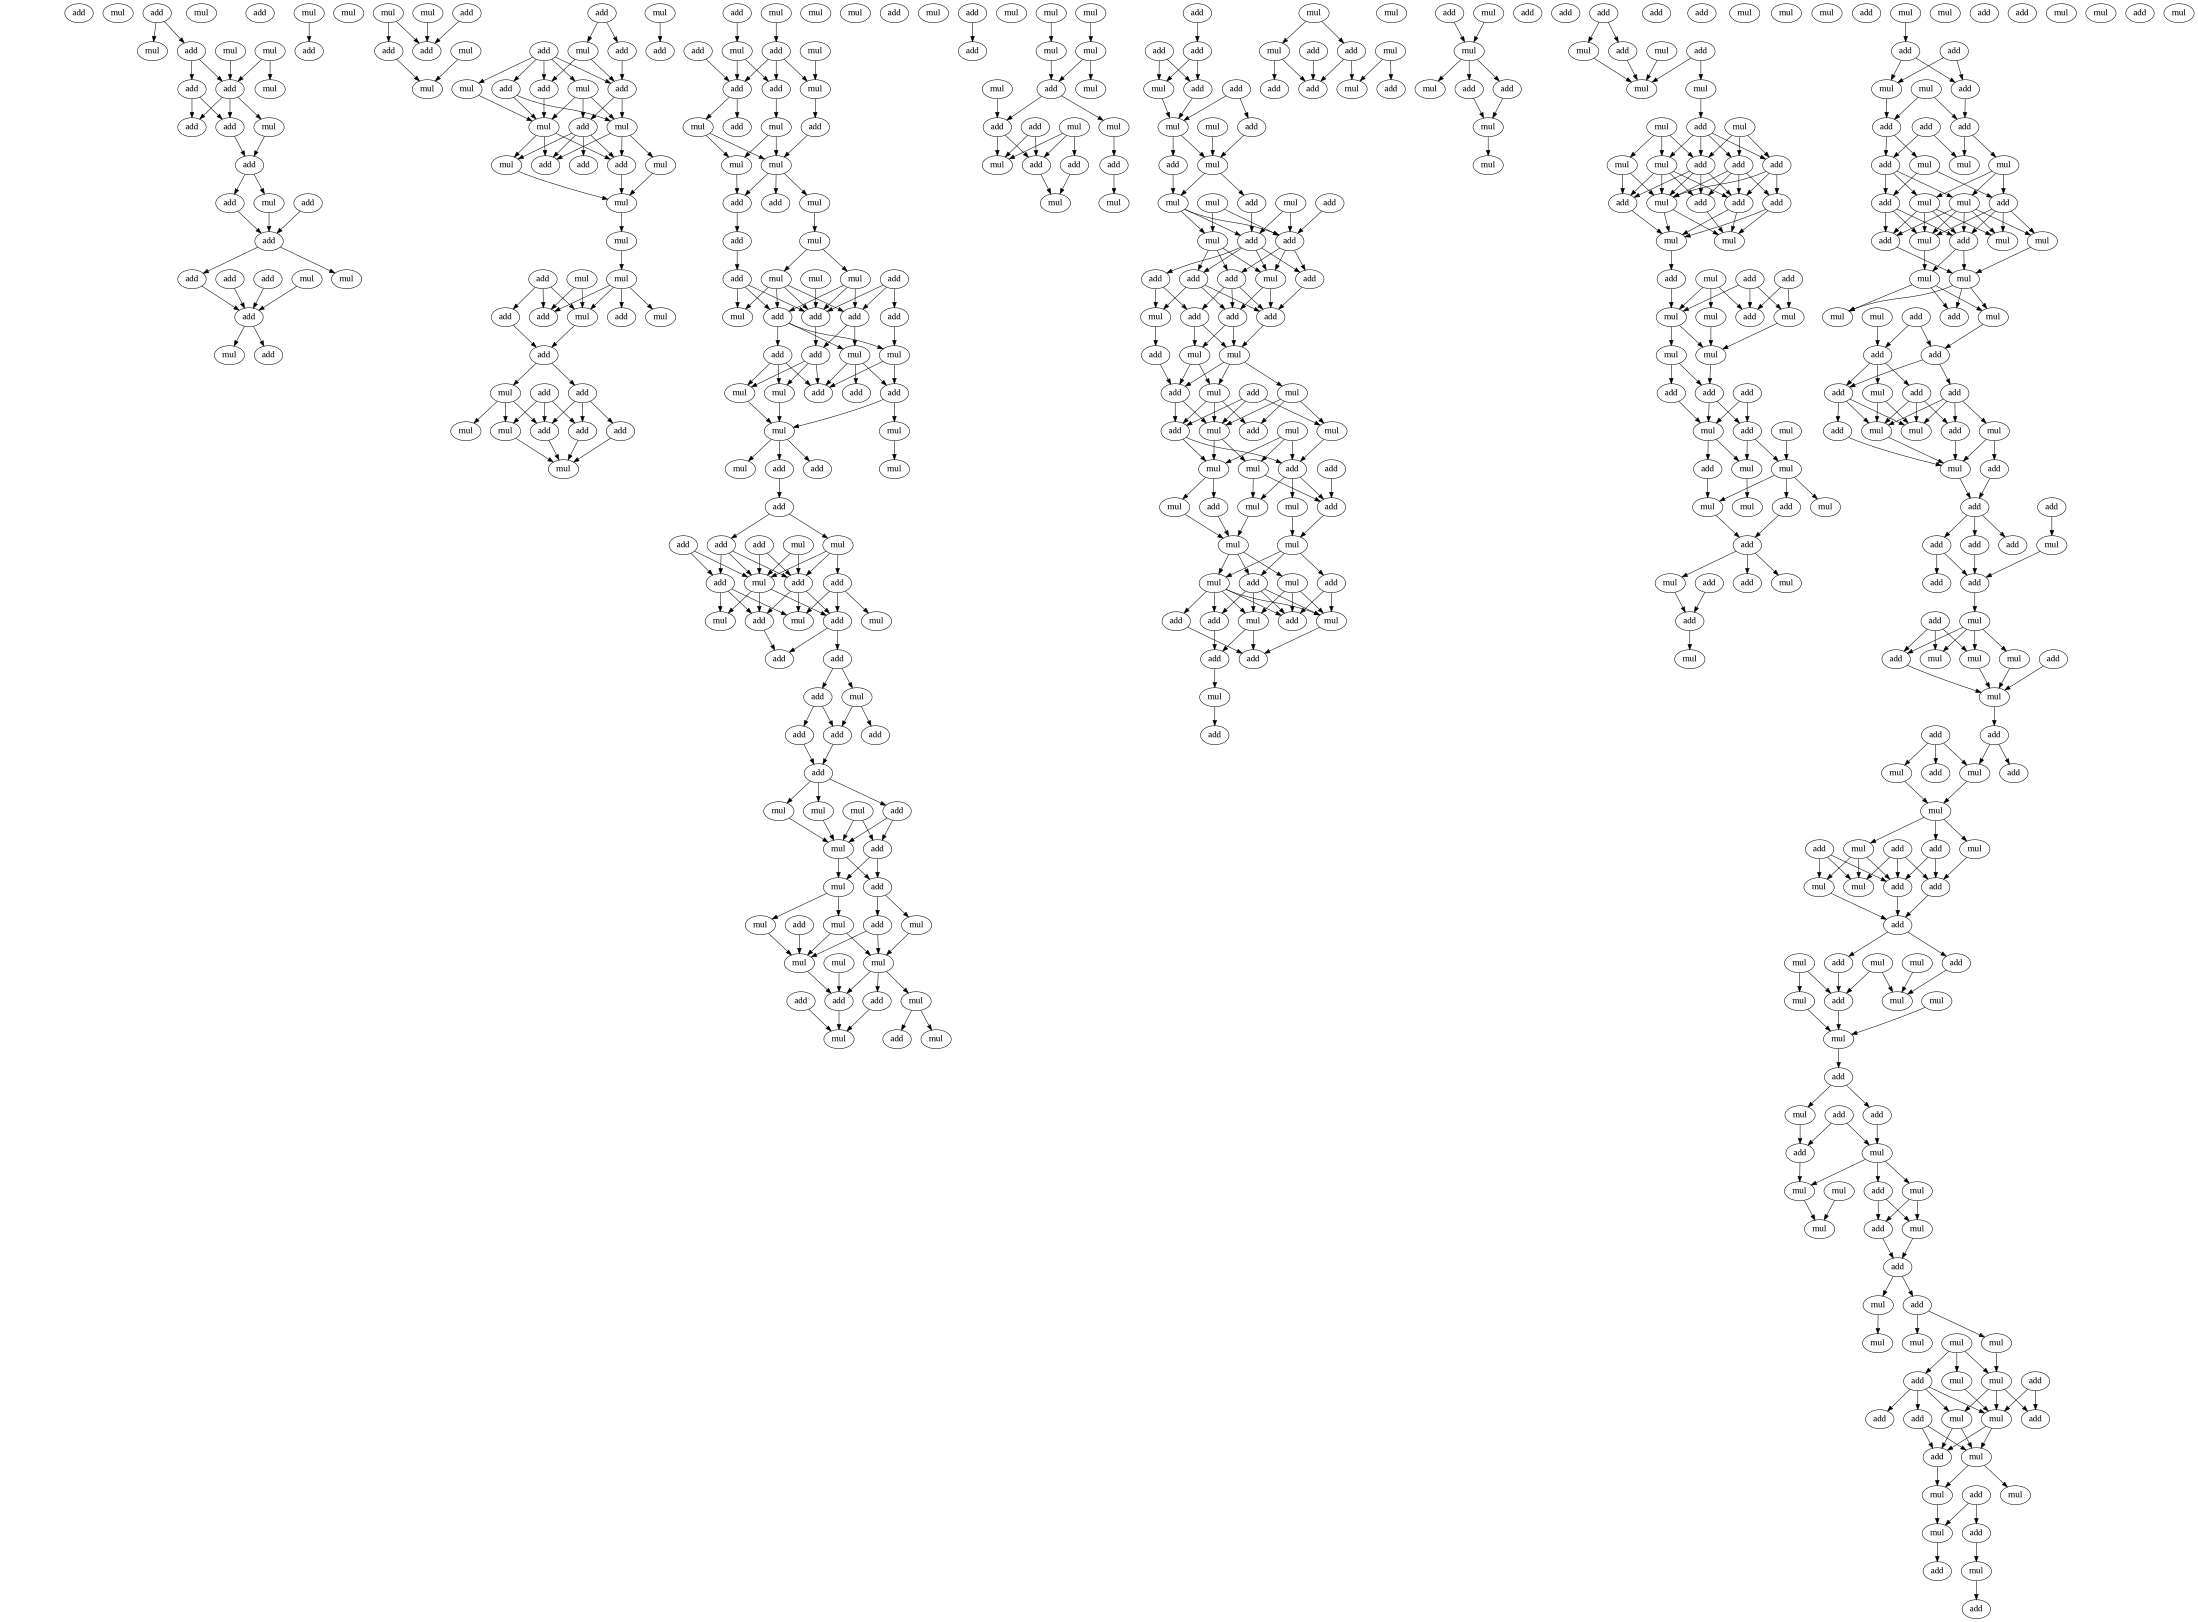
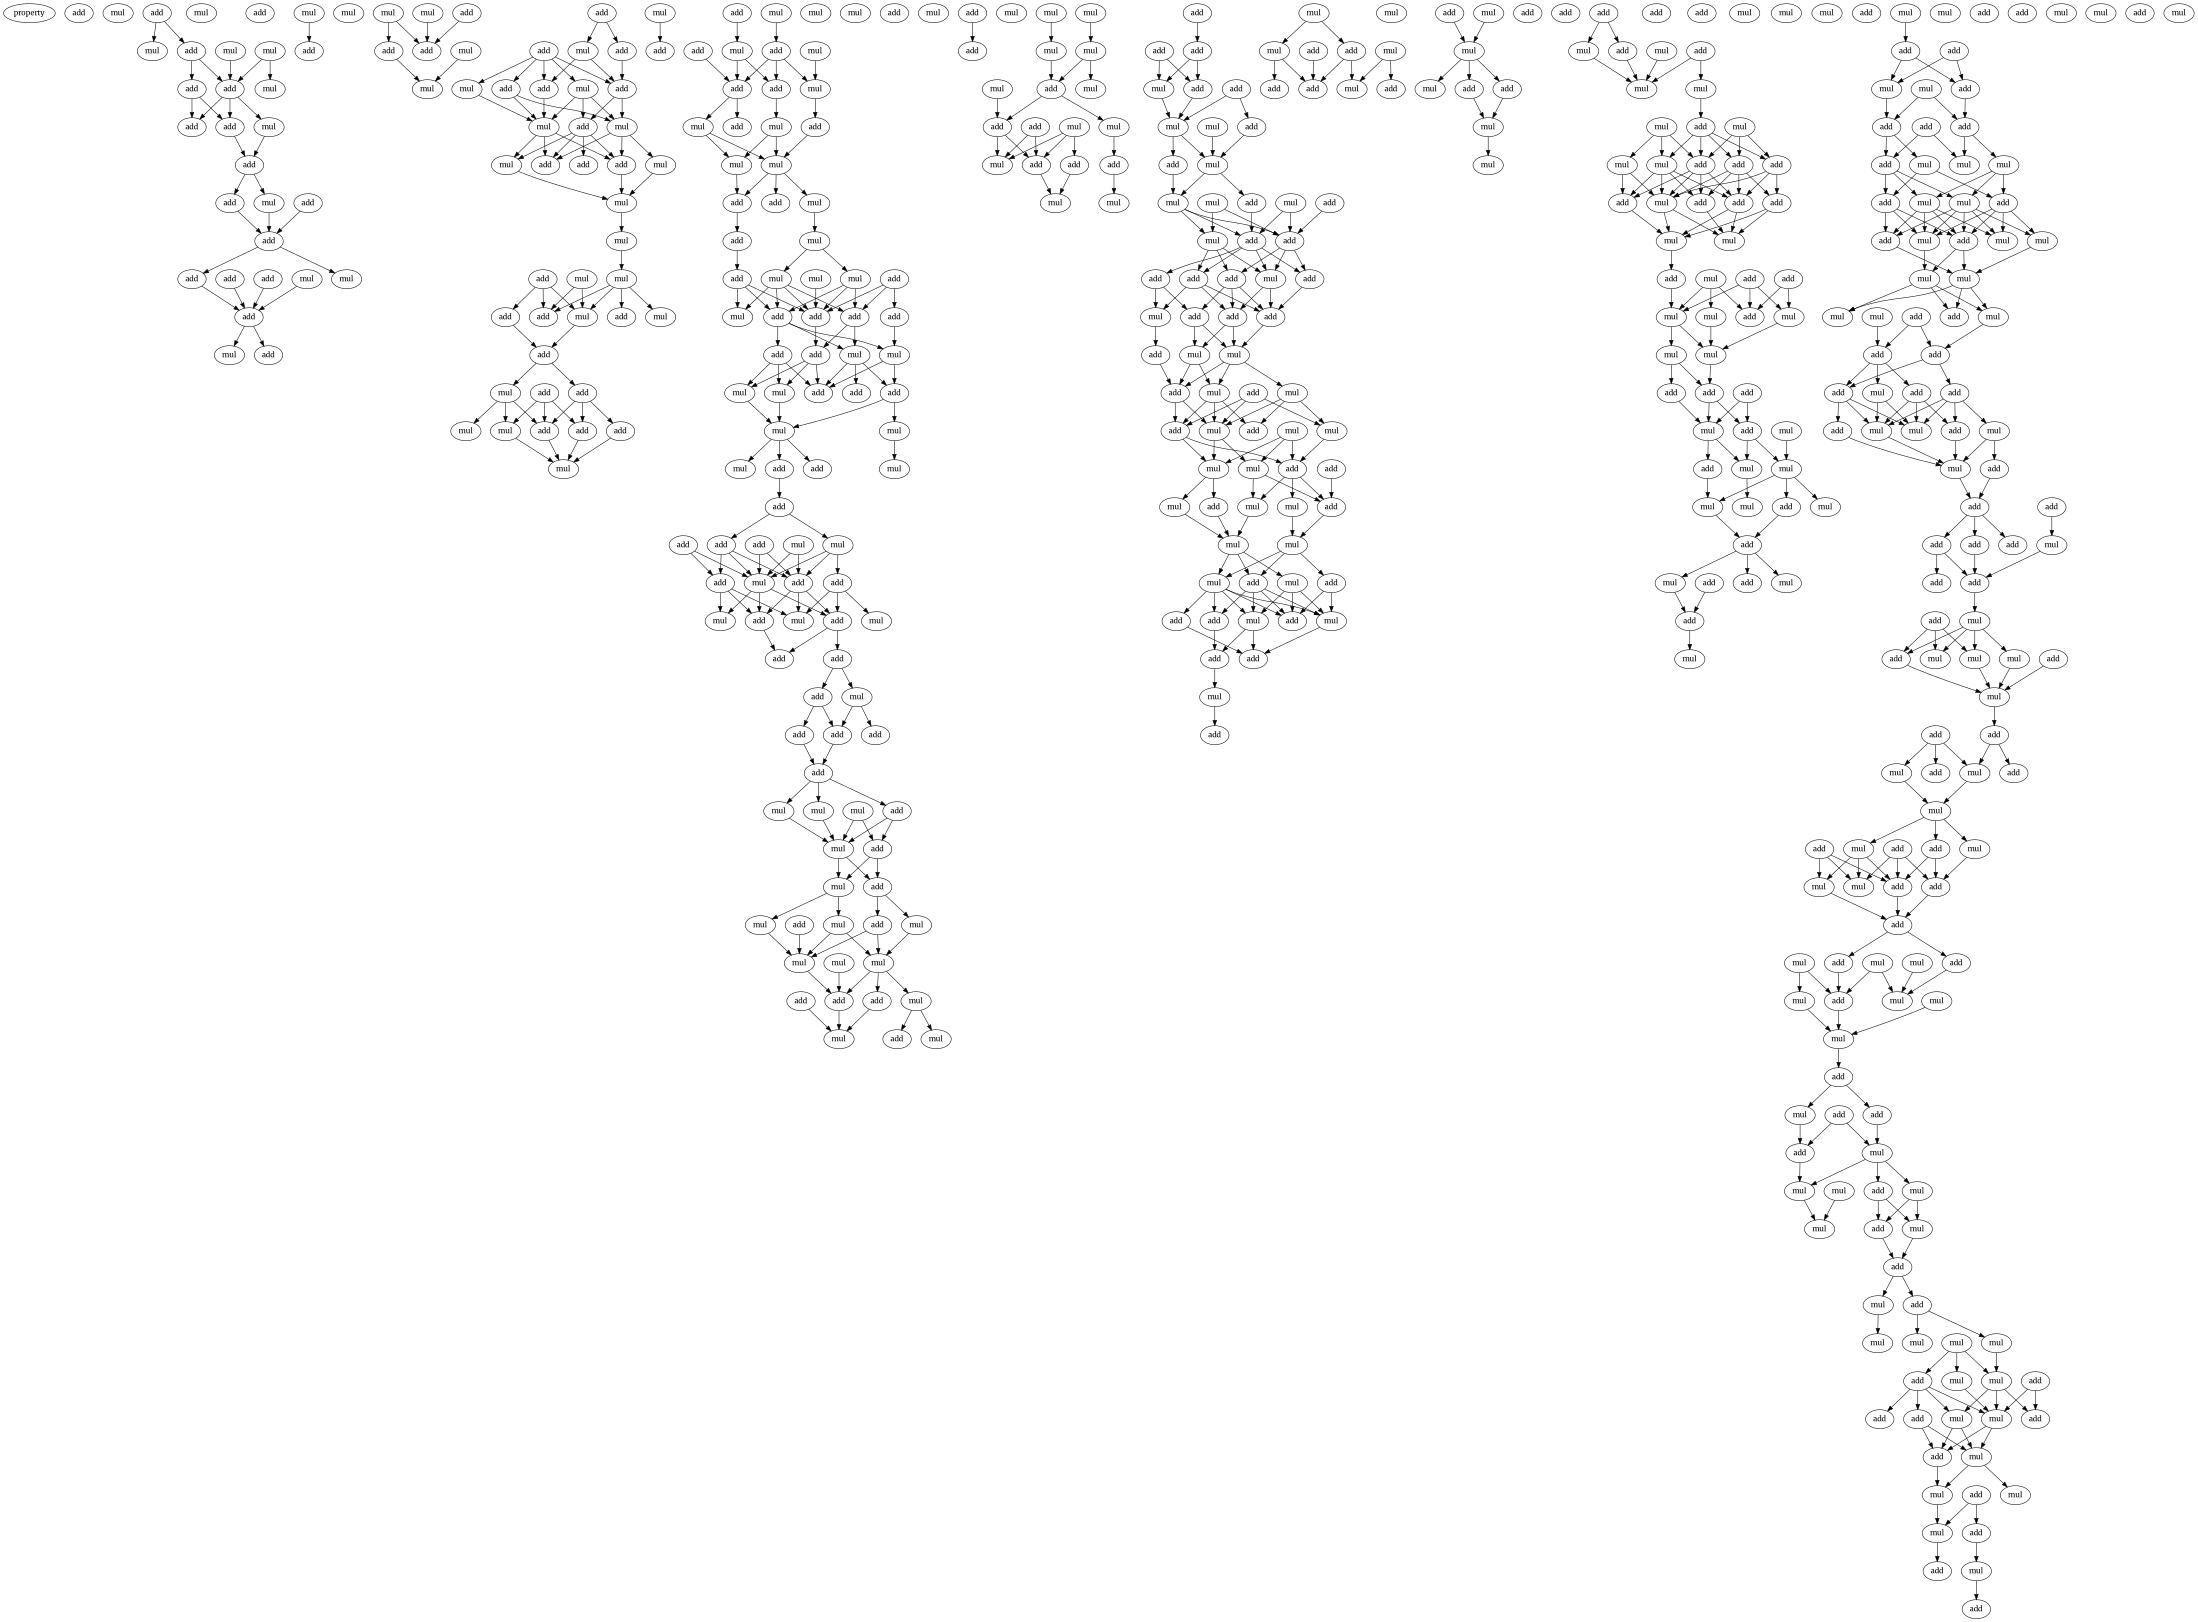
none -> (29, 13)
